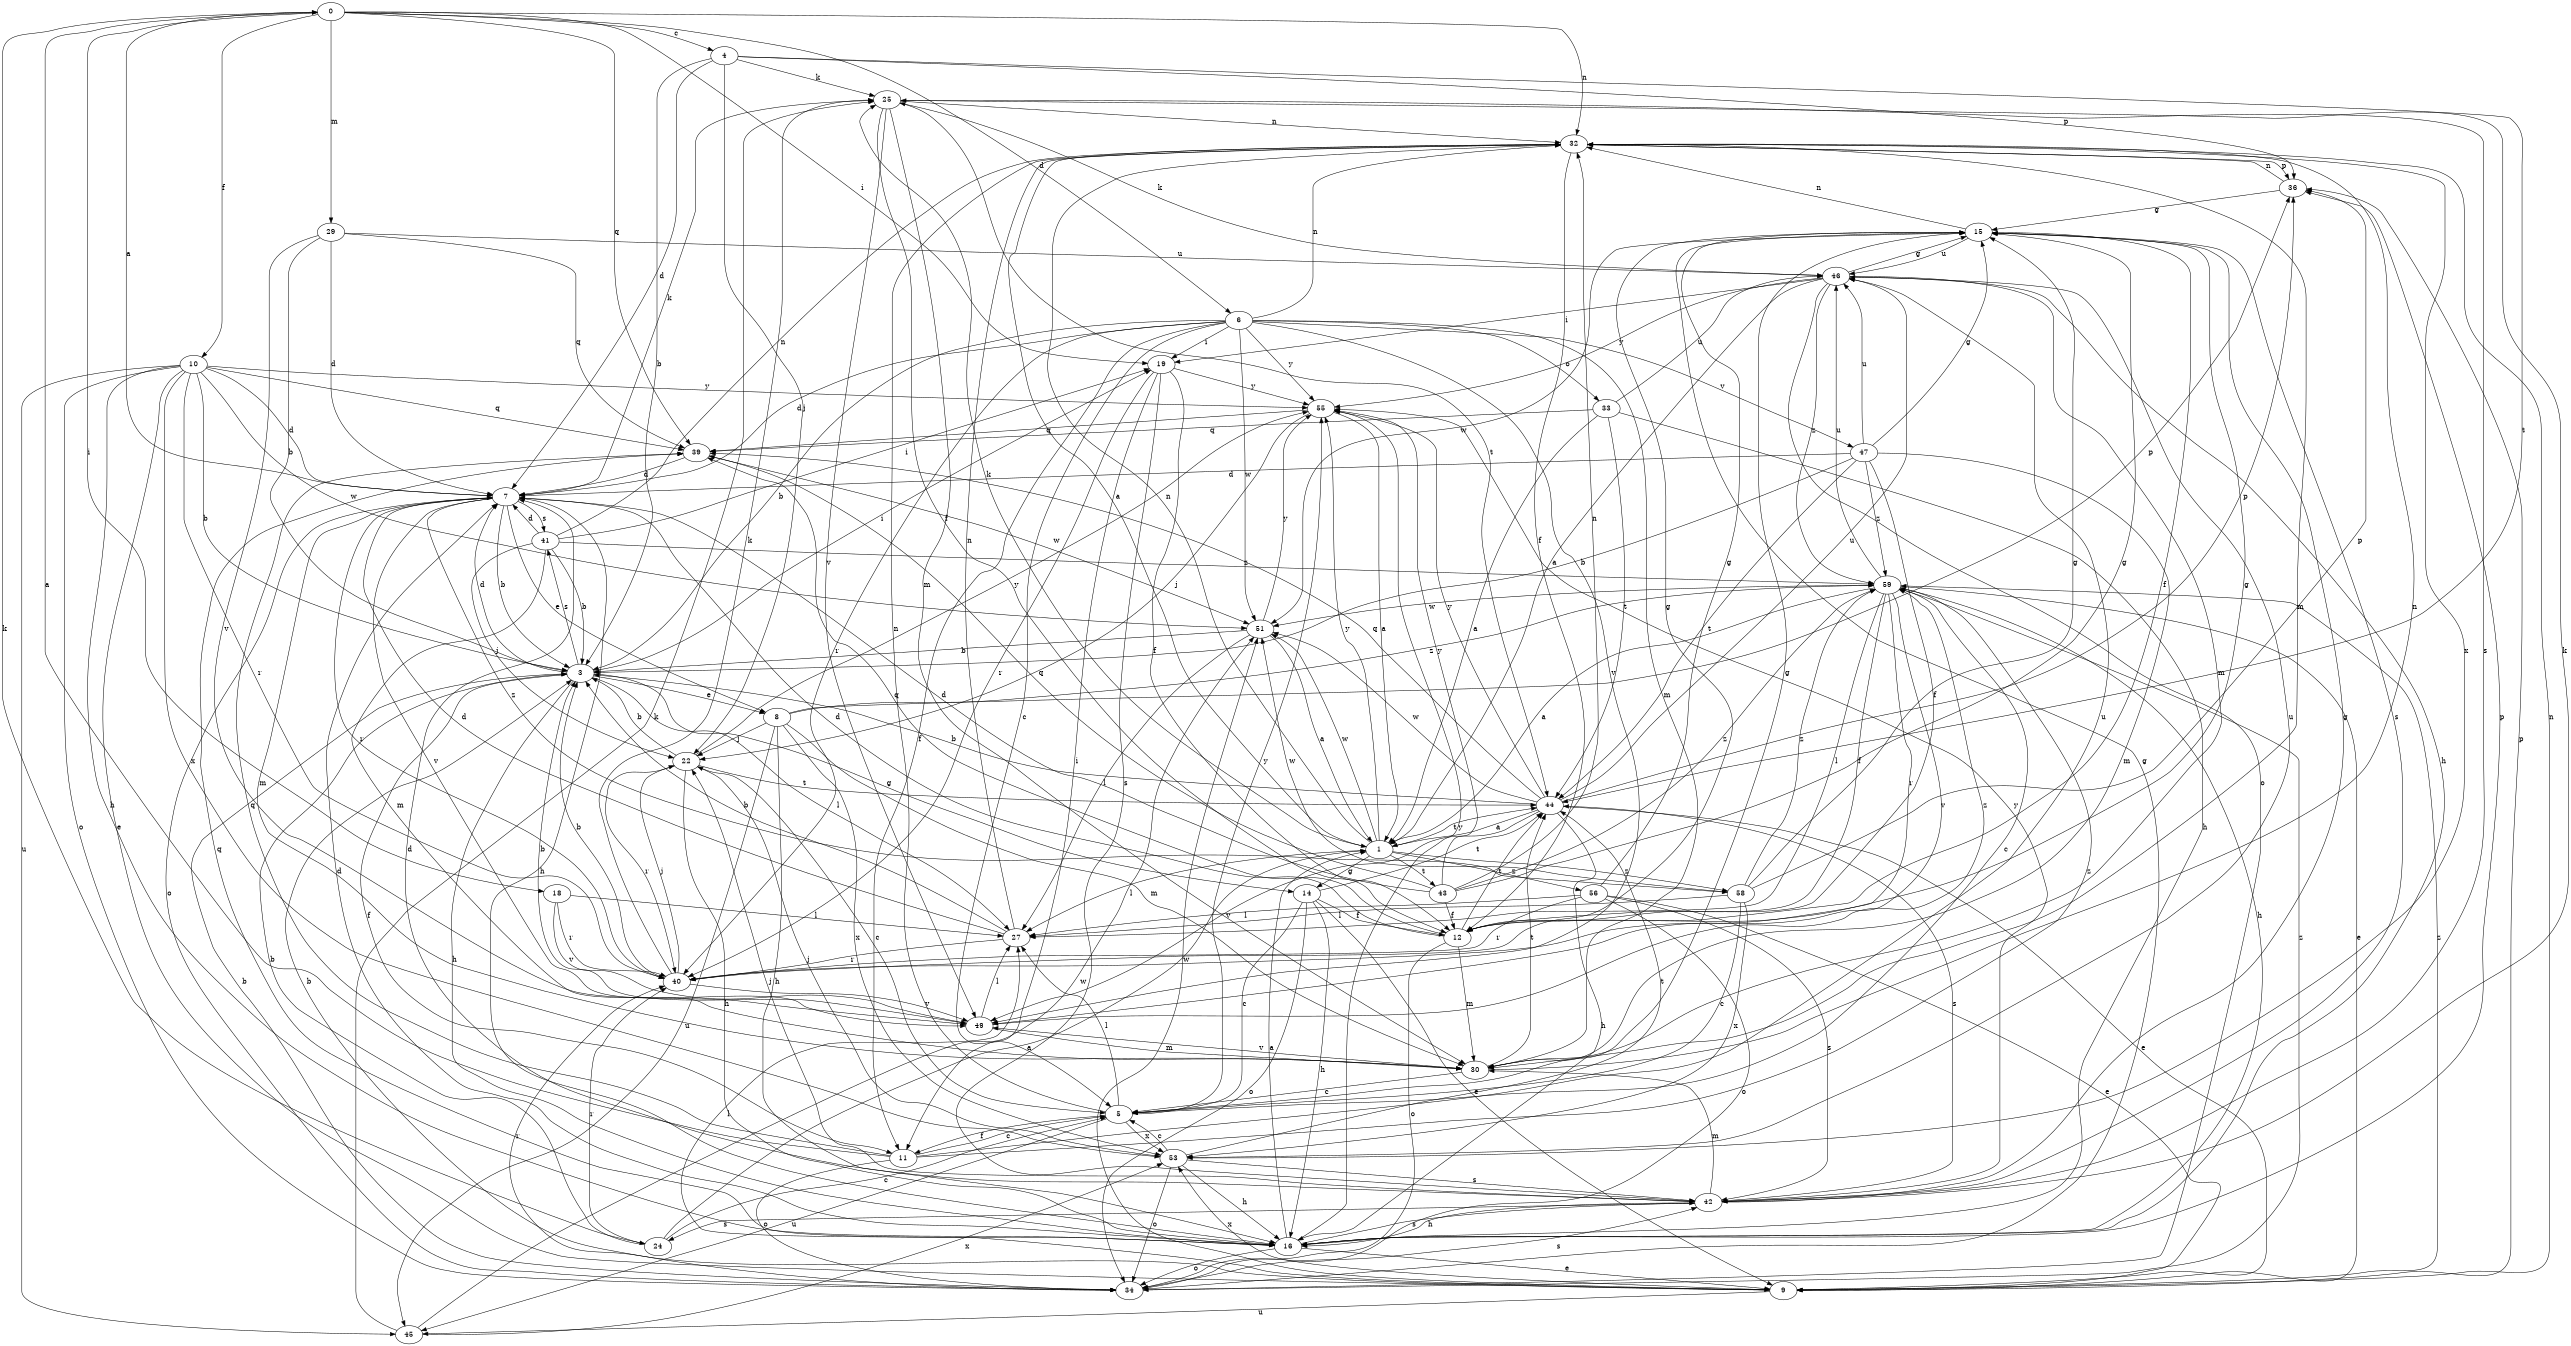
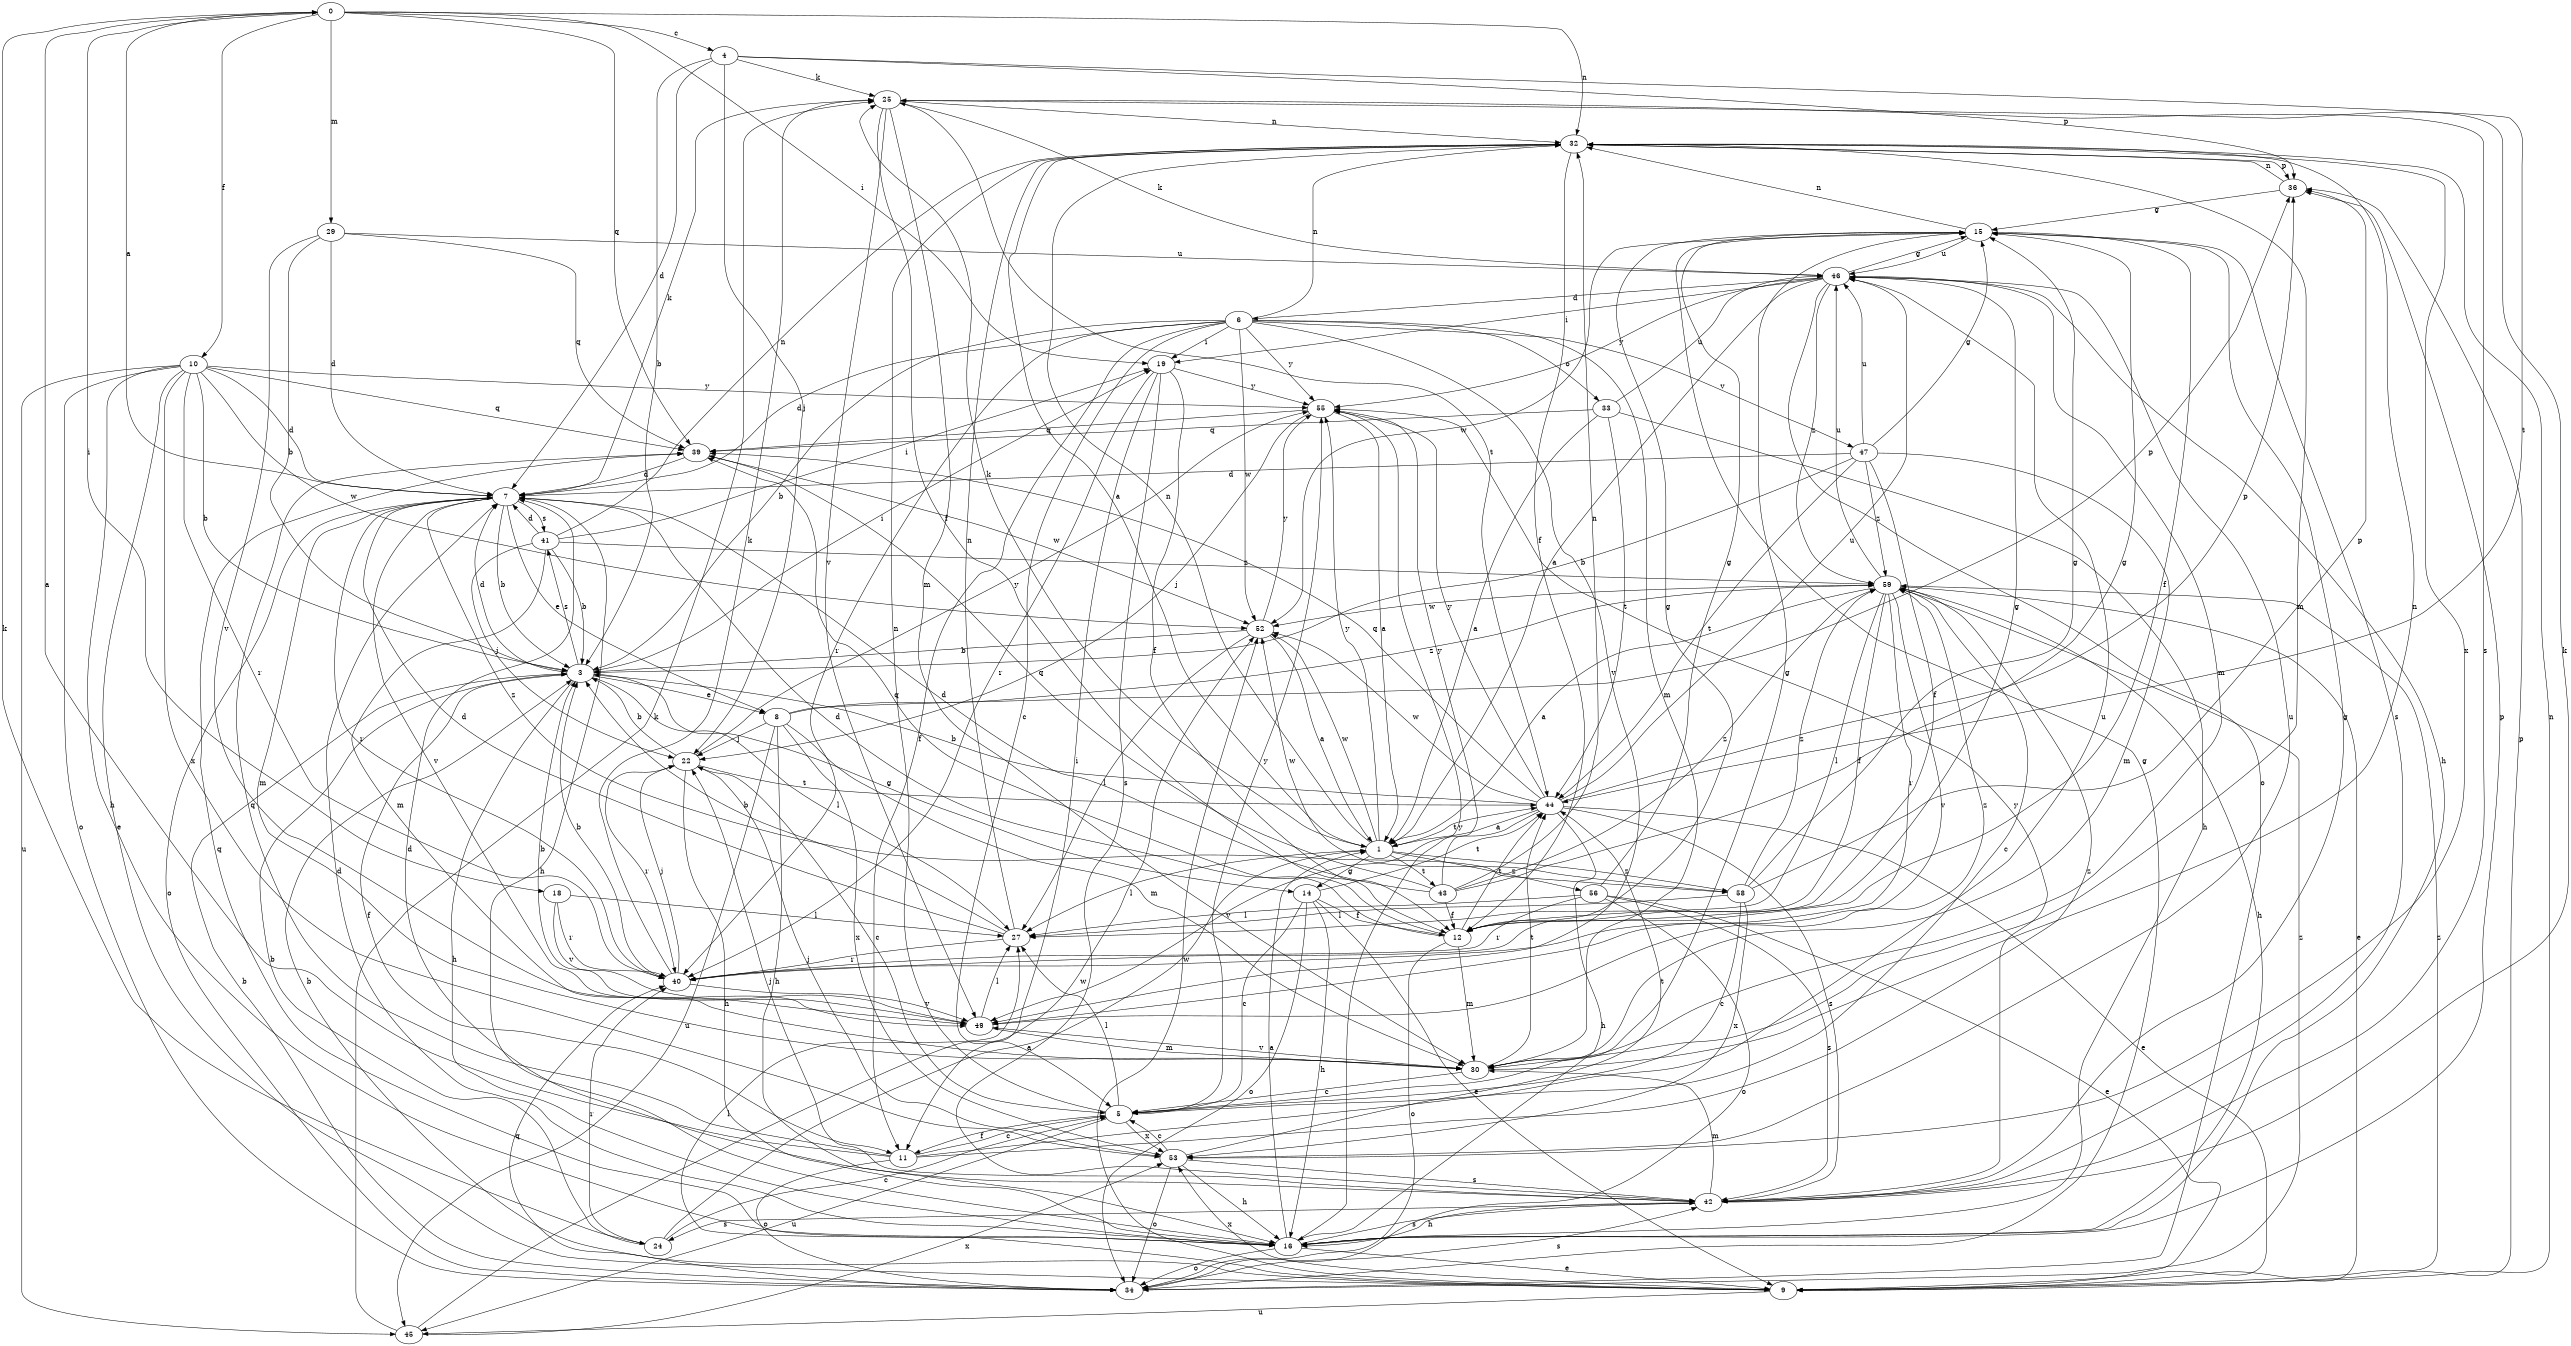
(822, 55) -> (1540, 298)
(1260, 629) -> (1260, 629)
(2175, 766) -> (1971, 732)
(1939, 945) -> (1822, 984)
(518, 1136) -> (518, 1136)
